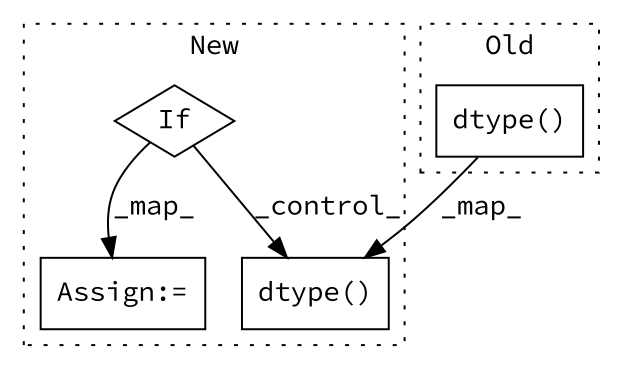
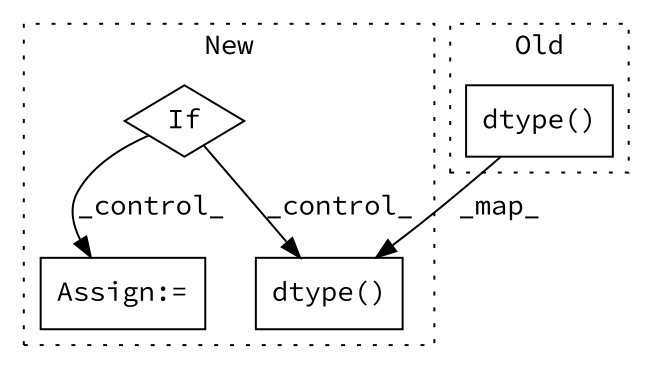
(155, 207) -> (152, 207)
